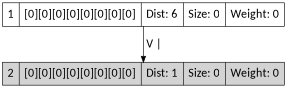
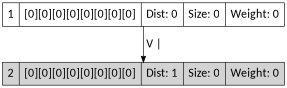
(162, 14) -> (162, 14)
